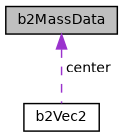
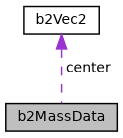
(62, 76) -> (62, 76)
